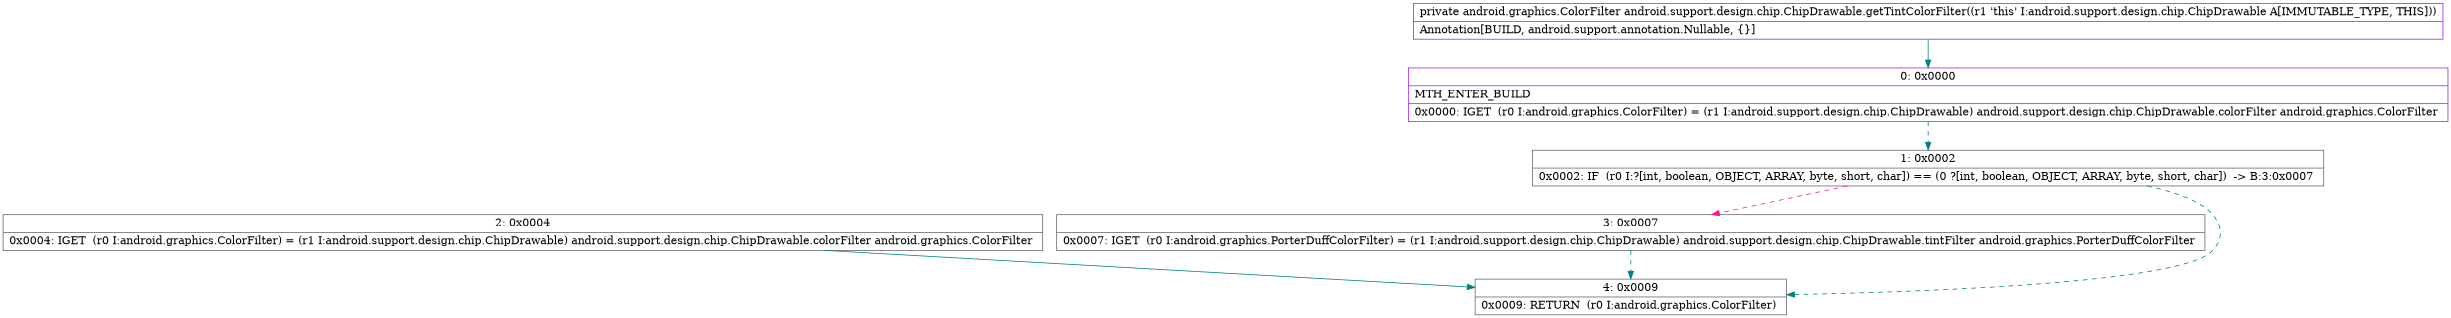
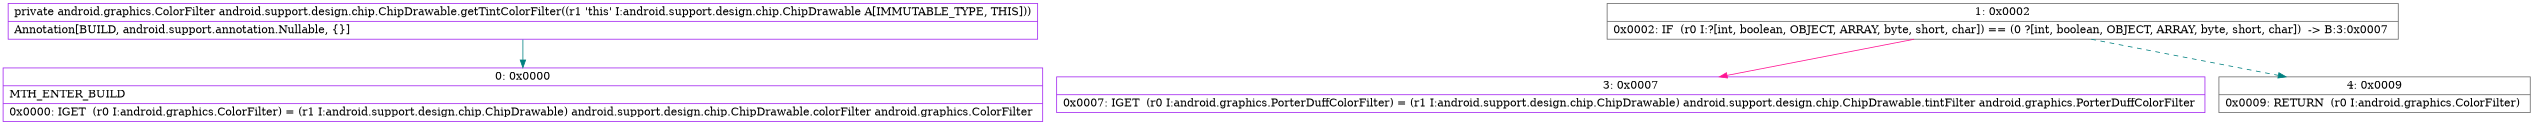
(1928, 132) -> none
(1783, 200) -> (1821, 57)
(523, 233) -> none
(1631, 233) -> (1631, 95)
(1631, 261) -> none
